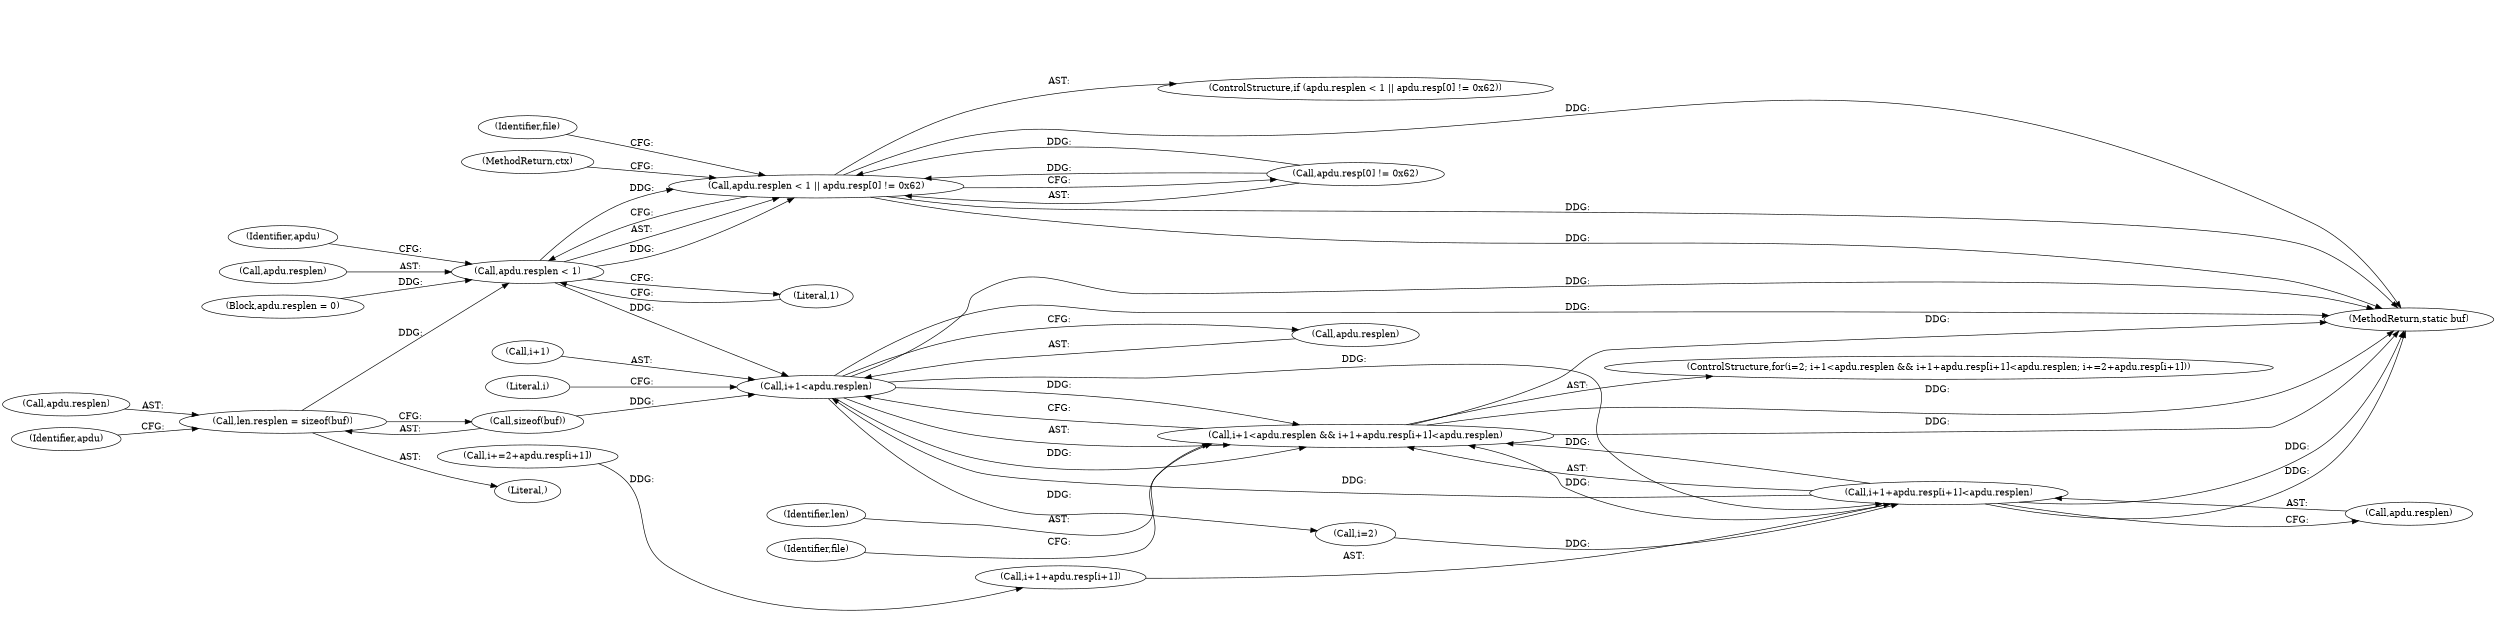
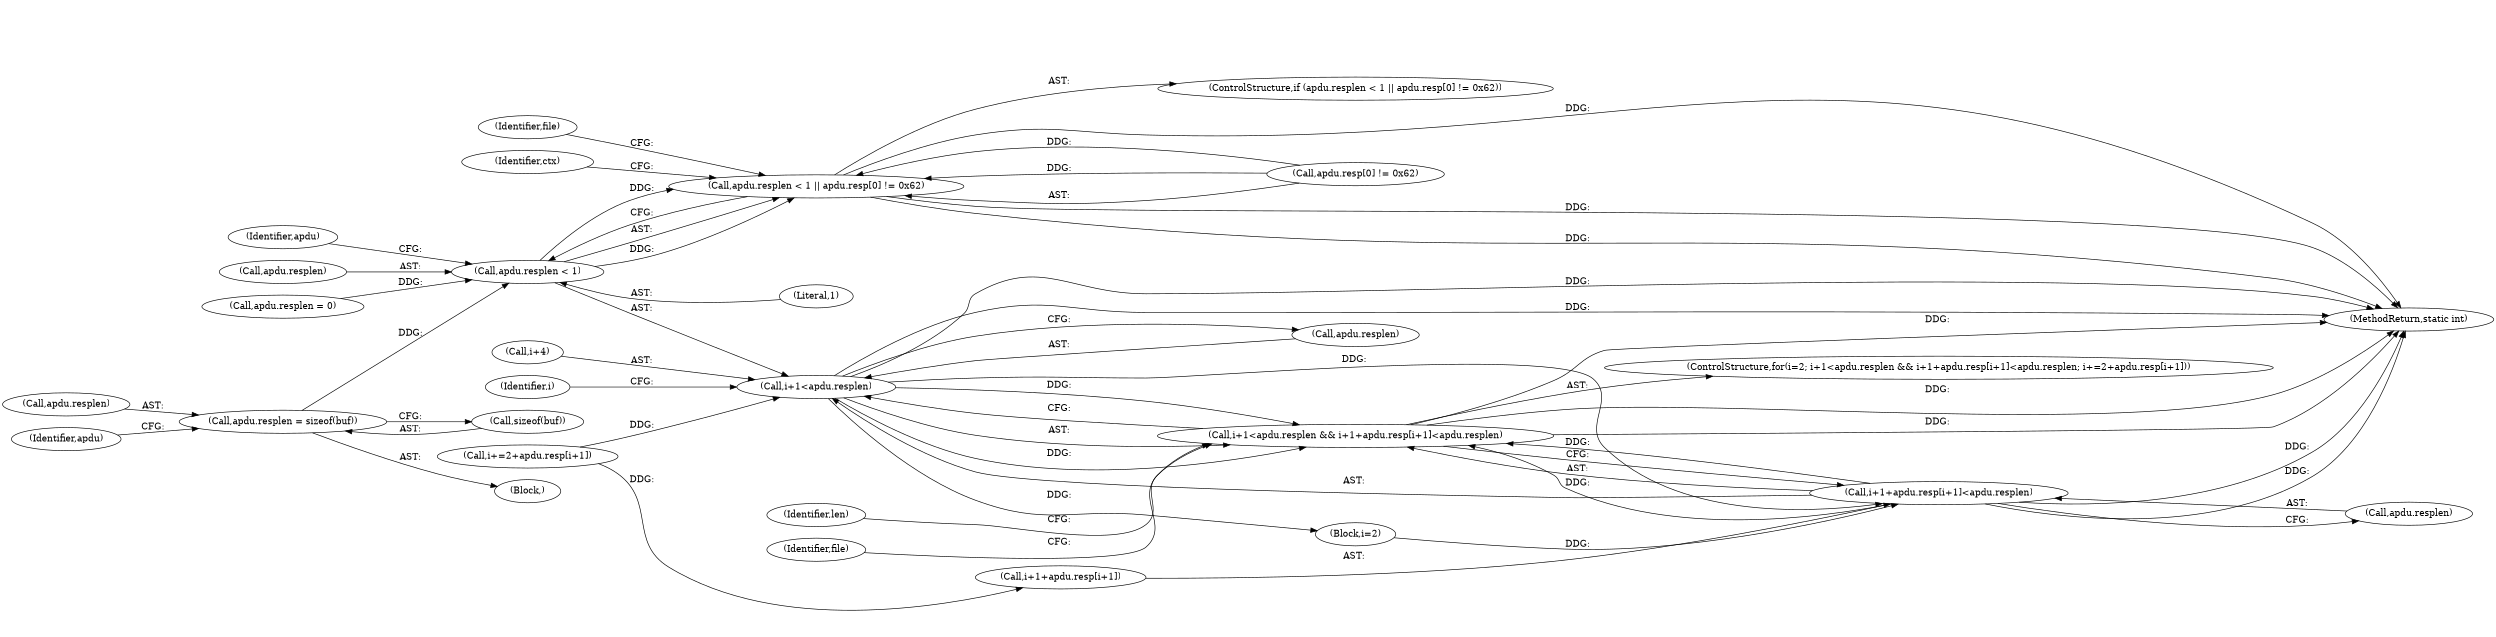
(528, 162) -> (528, 162)
(1117, 186) -> none
(680, 288) -> none
(643, 293) -> (643, 293)
(283, 307) -> (283, 307)
(643, 308) -> (643, 308)
(2409, 320) -> (2409, 320)
(528, 352) -> (528, 352)
(528, 387) -> (528, 387)
(662, 406) -> (677, 425)
(283, 422) -> (283, 422)
none -> (1640, 467)
(1356, 481) -> (1356, 481)
(528, 491) -> (528, 491)
(1061, 520) -> (1061, 520)
(1356, 534) -> (1356, 534)
